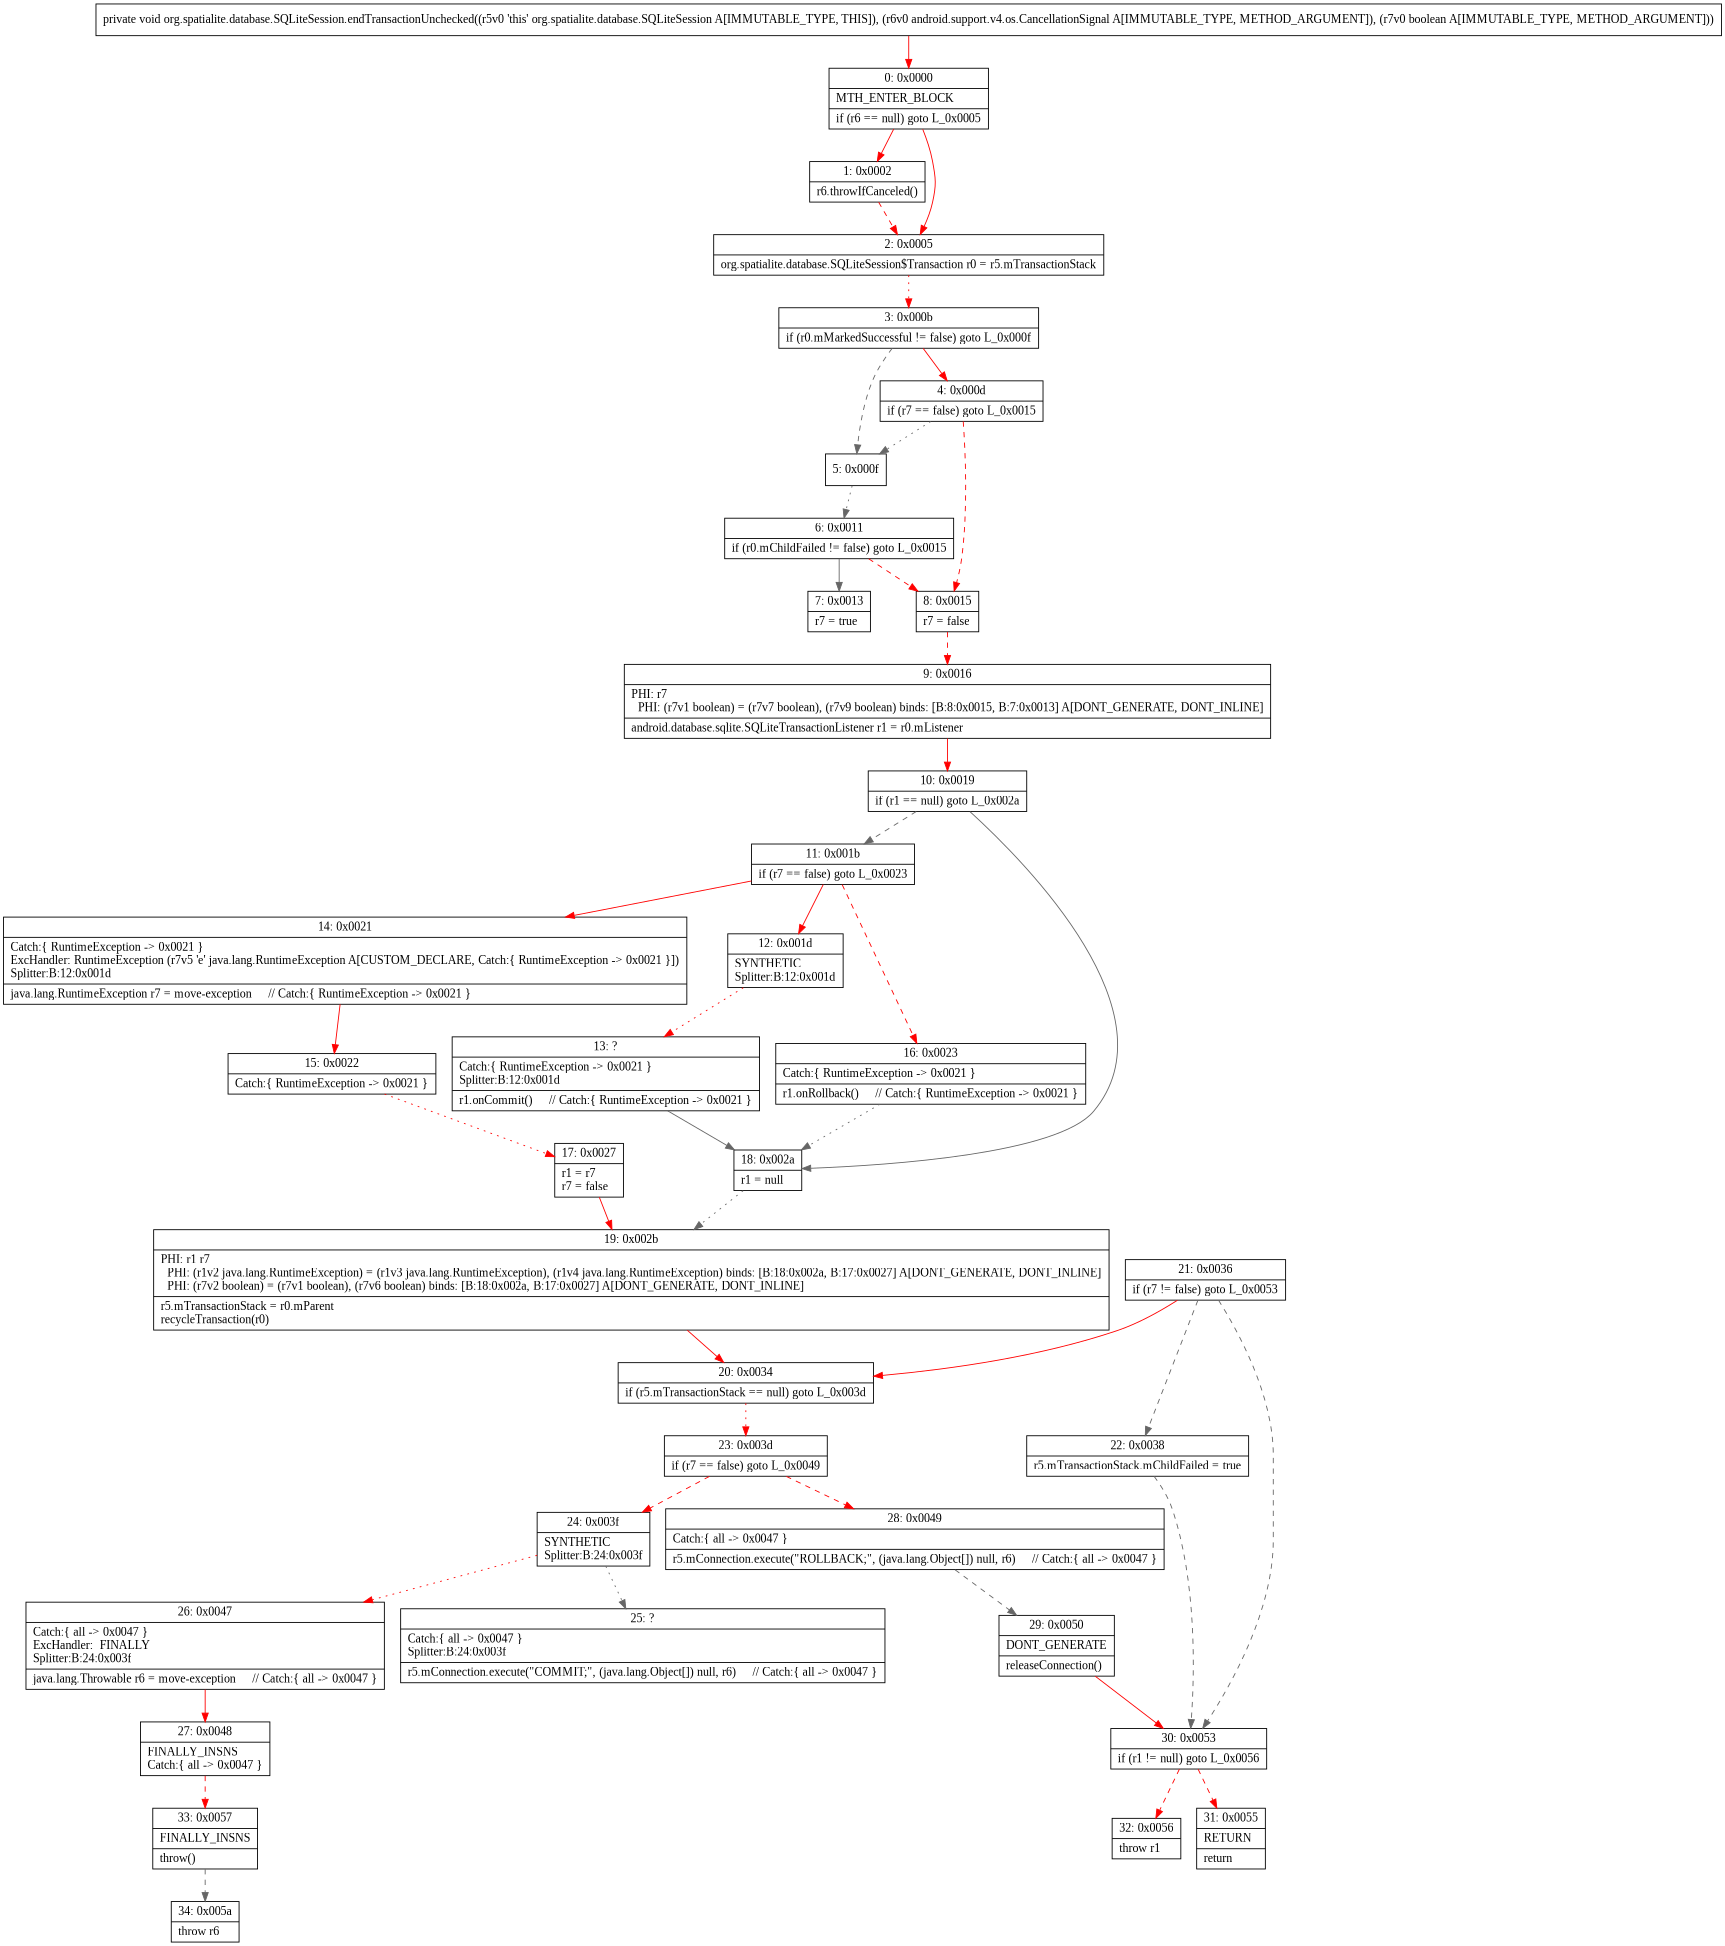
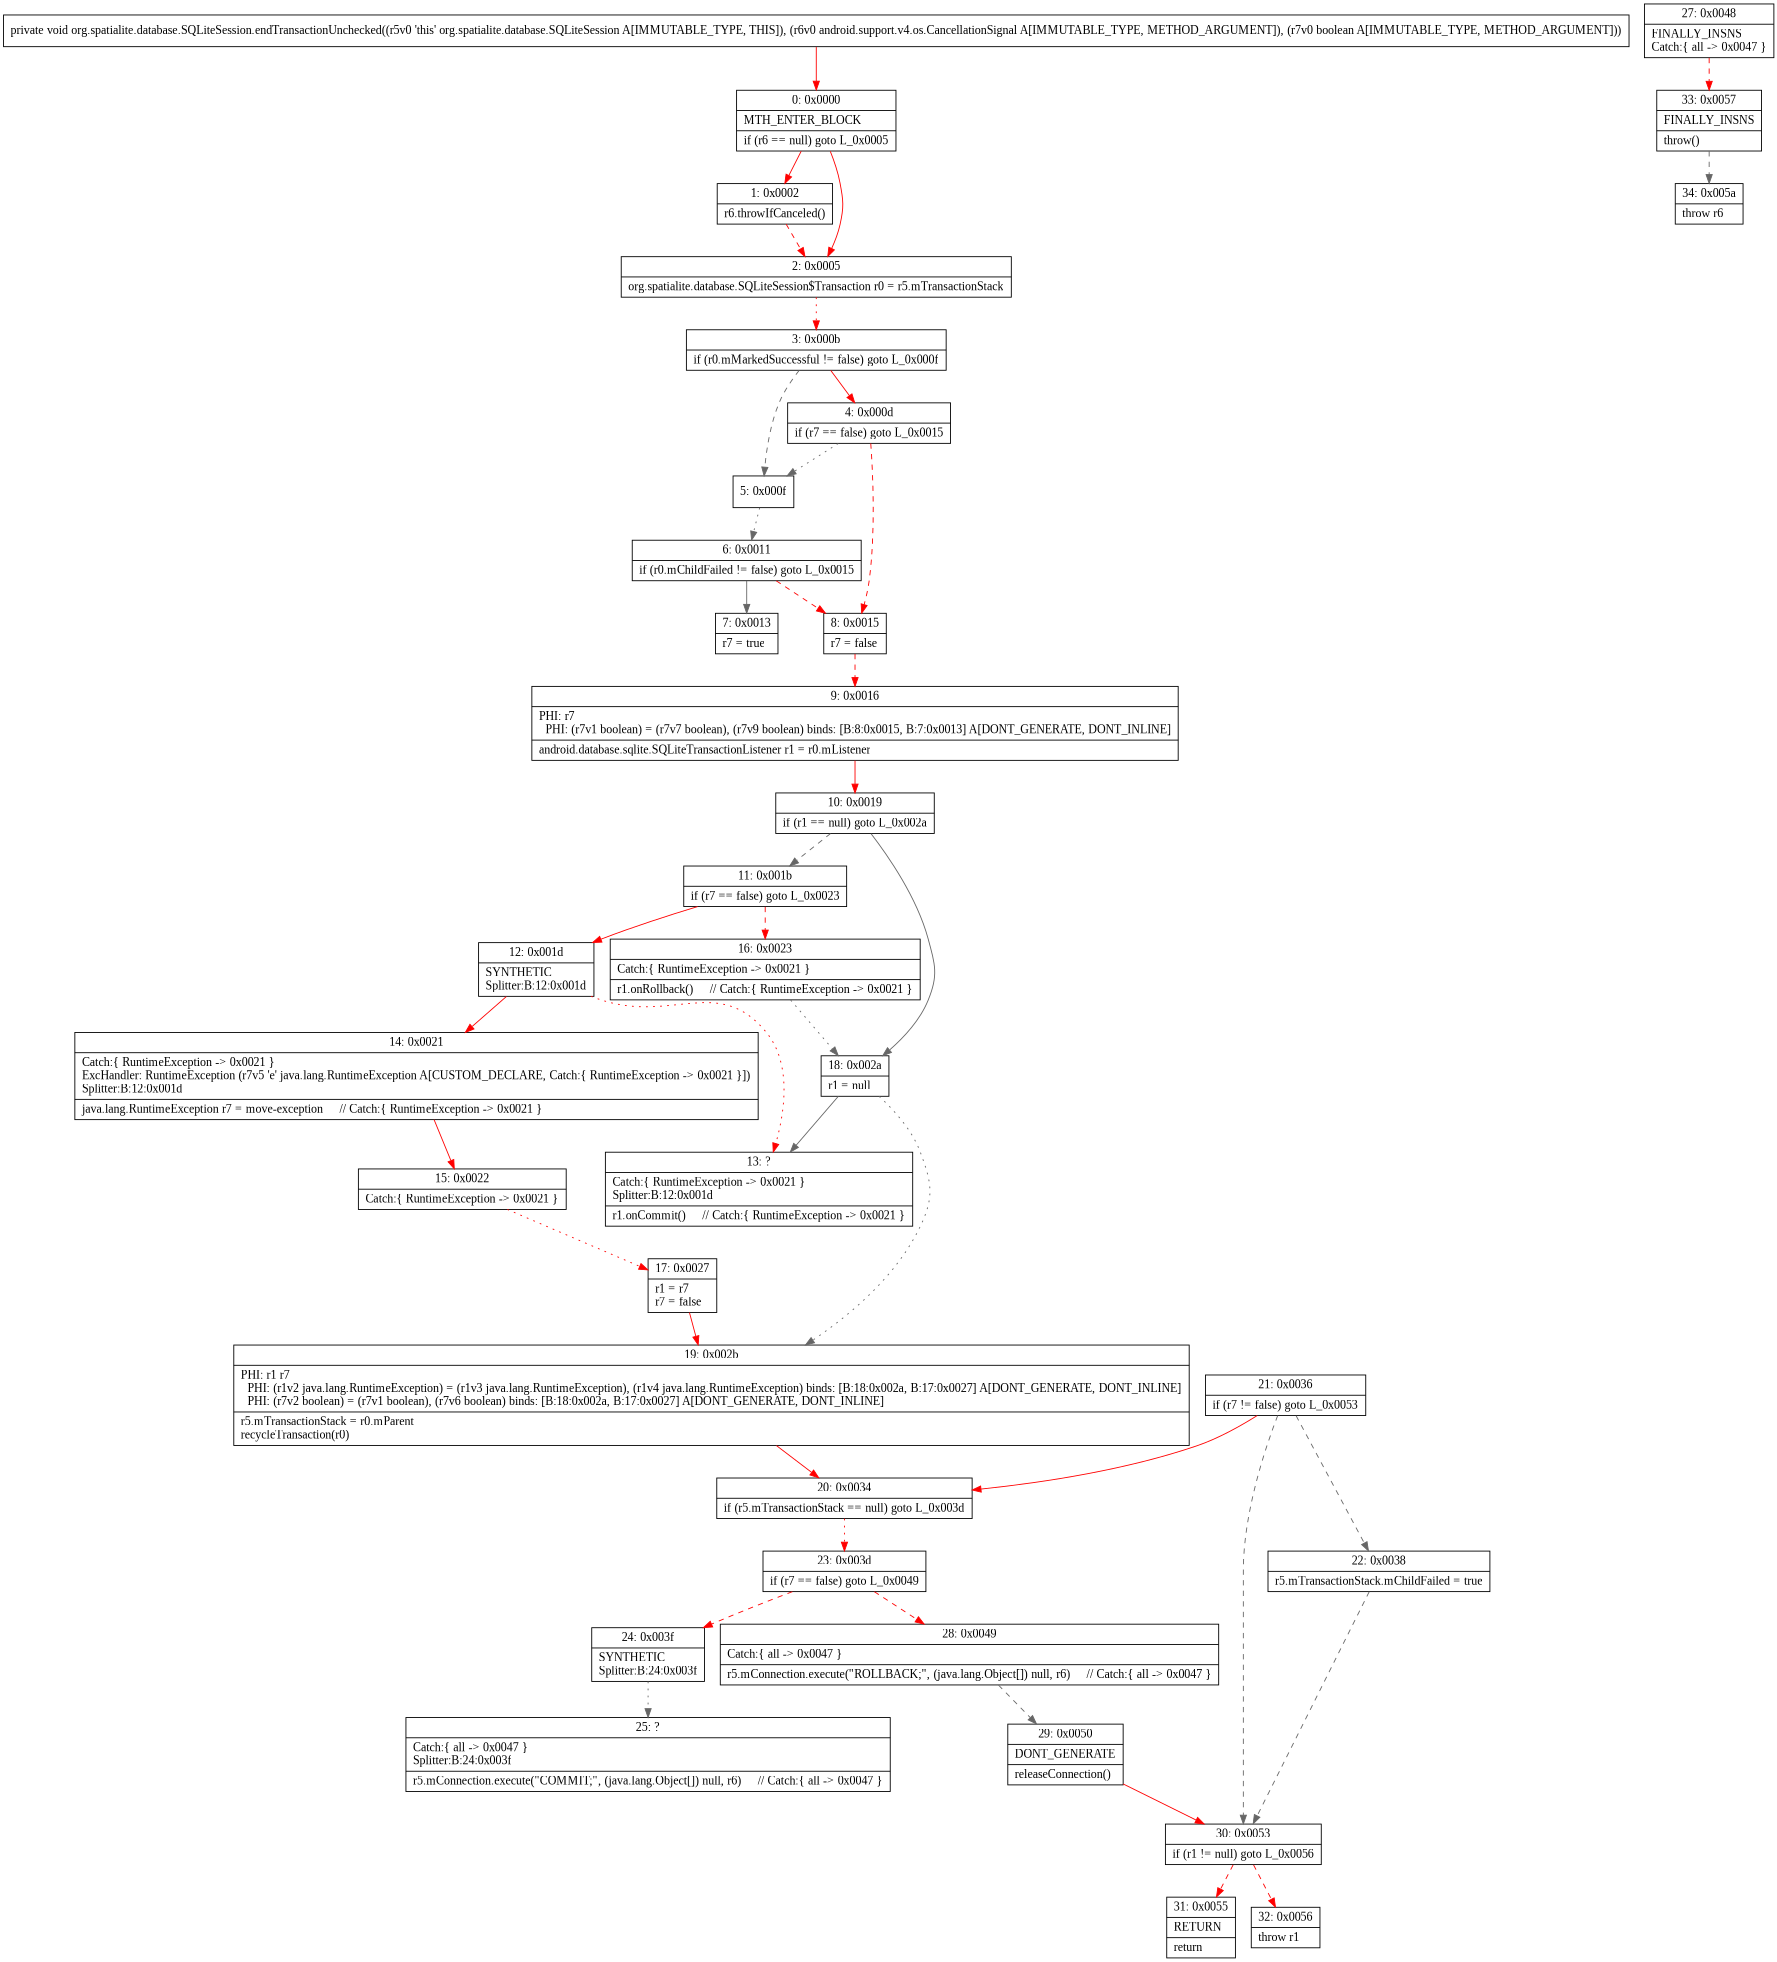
(663, 898) -> (489, 1011)
(697, 1128) -> (817, 1121)
(205, 1646) -> none
